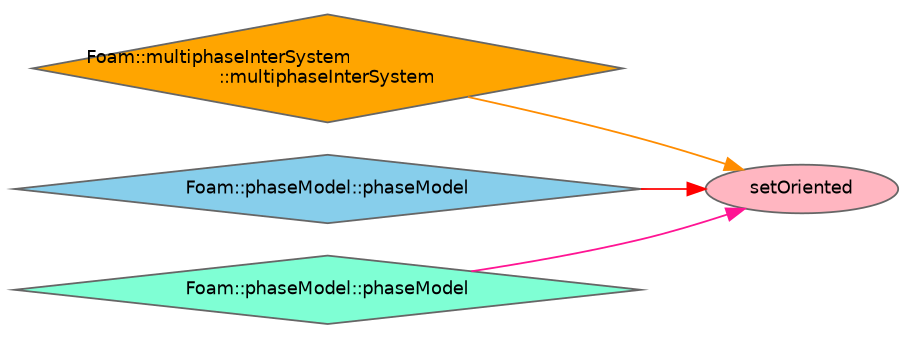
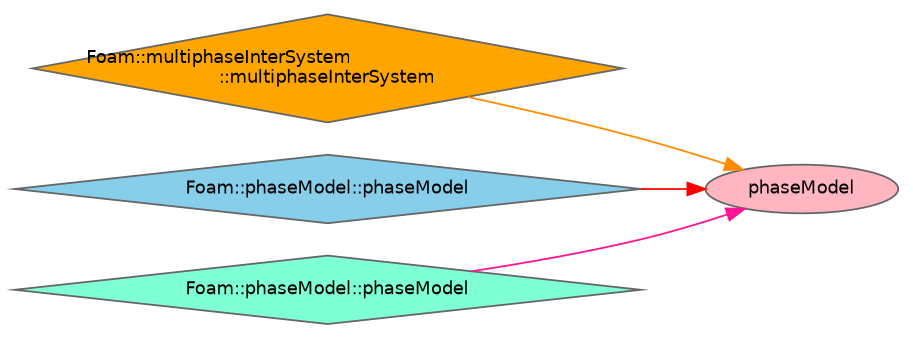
(802, 189) -> (802, 189)
